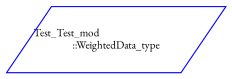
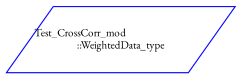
(116, 40) -> (121, 40)
